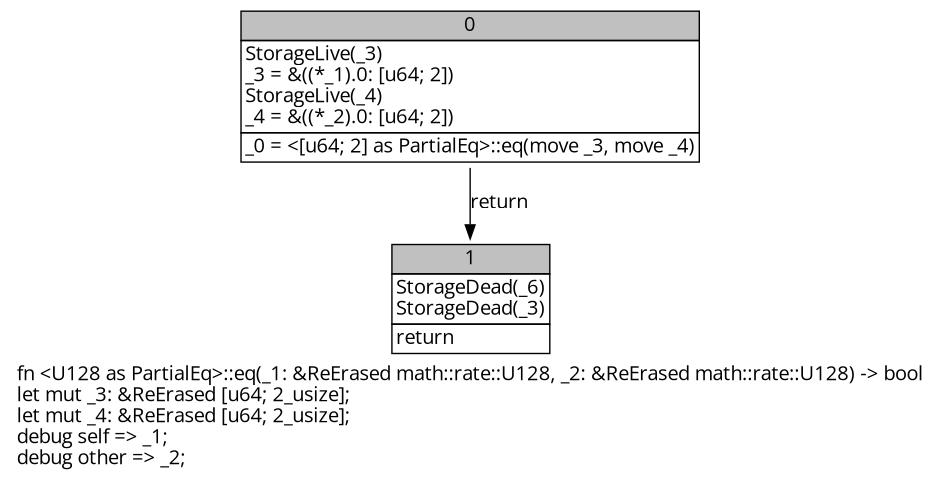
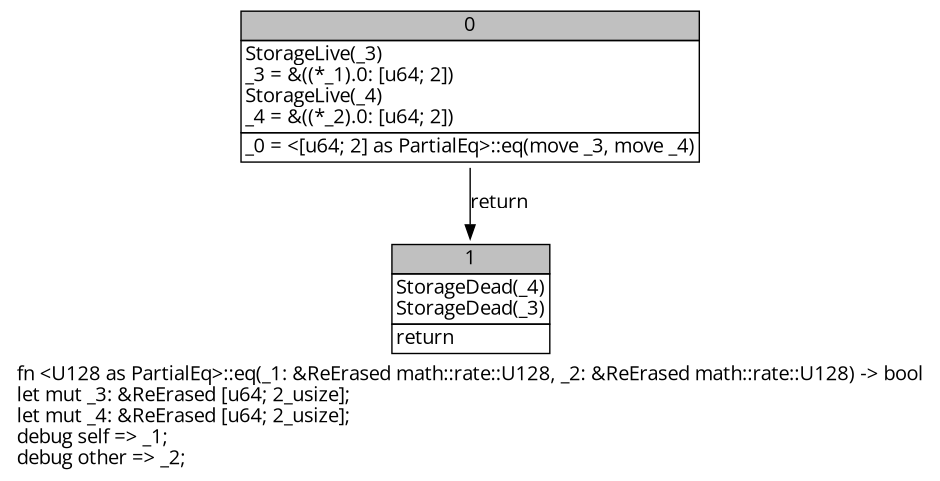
(471, 288) -> (471, 288)
